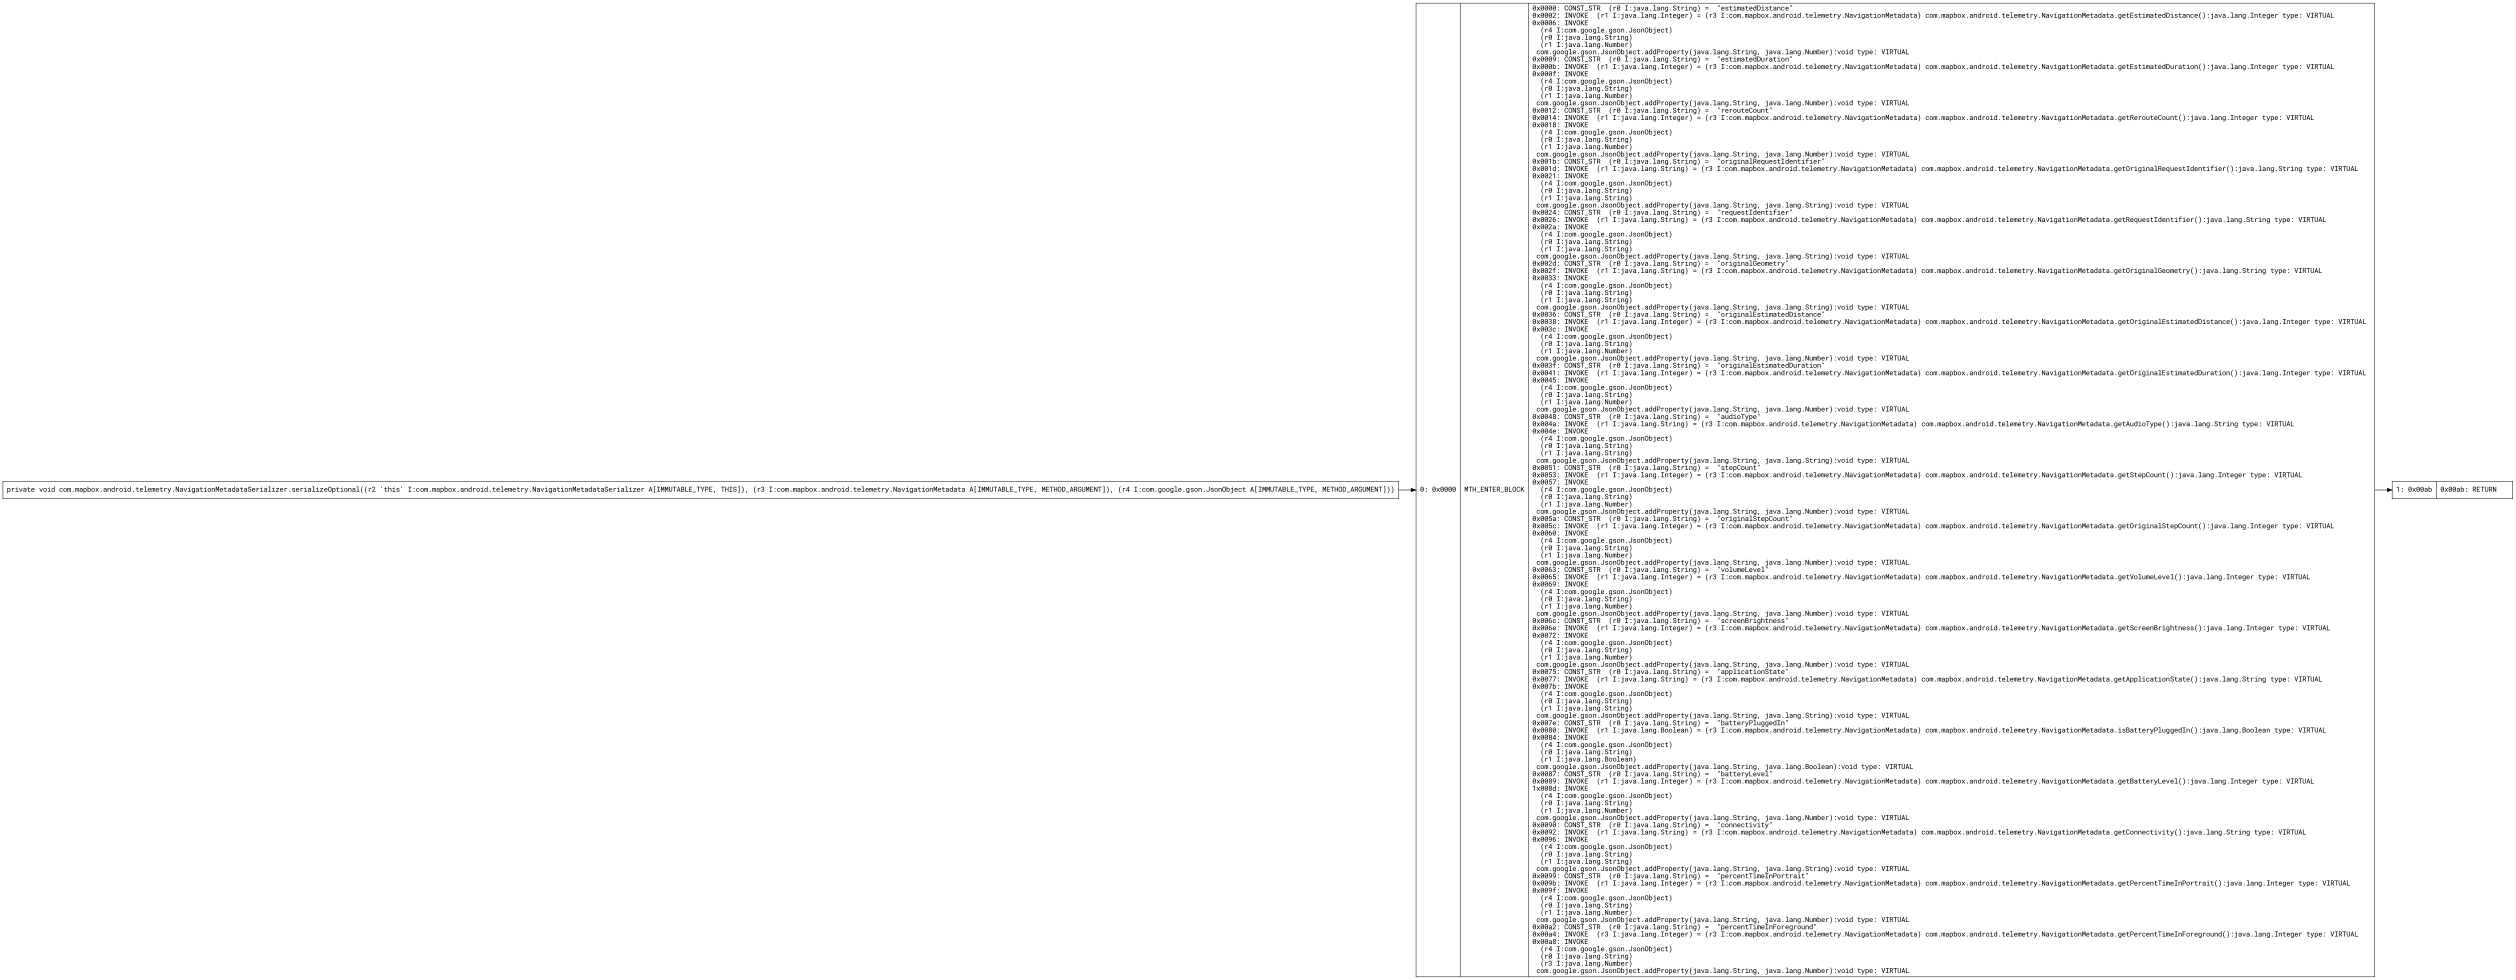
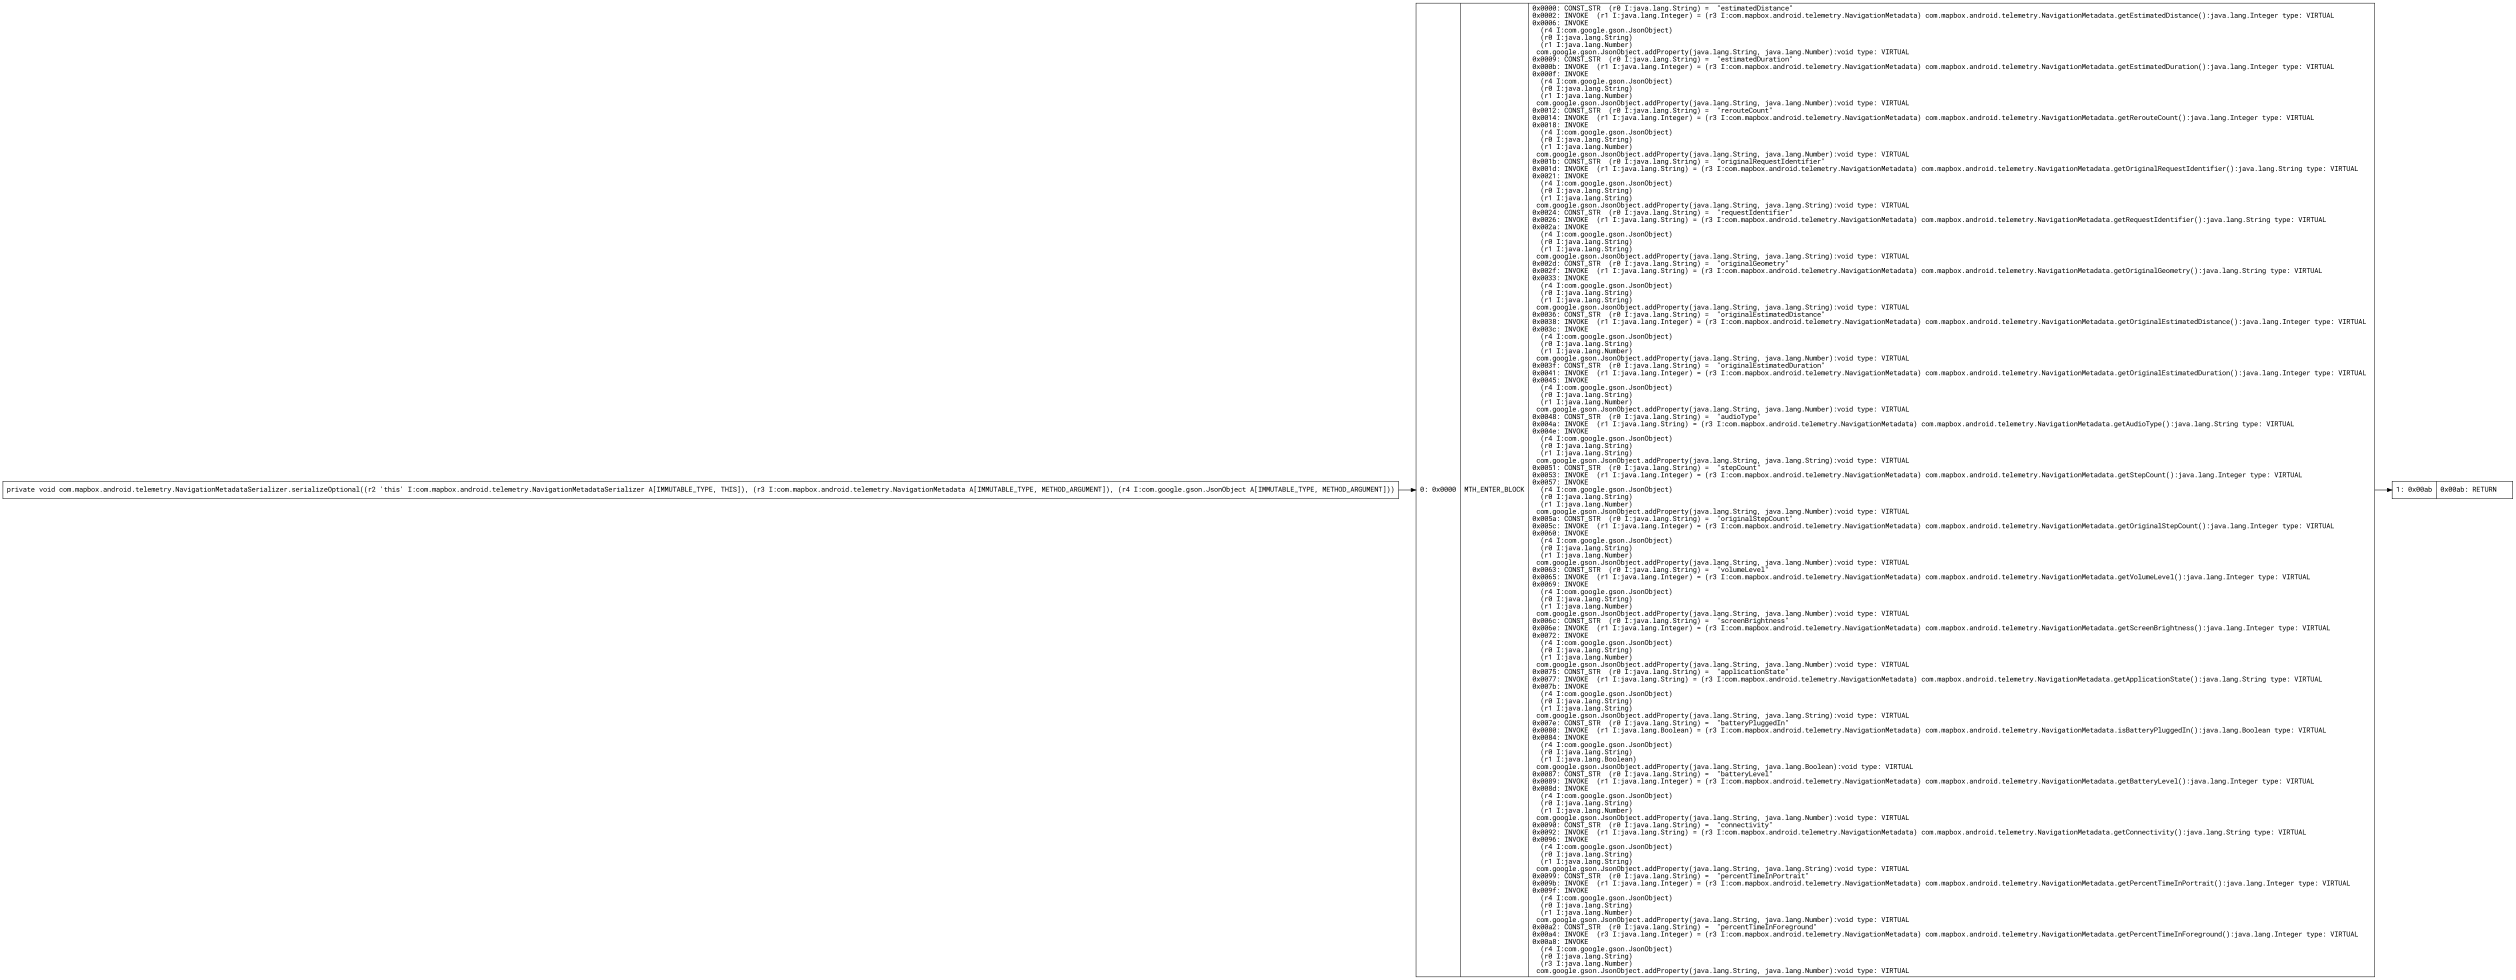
(1565, 789) -> (1565, 789)
